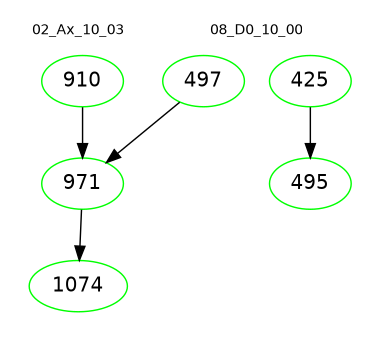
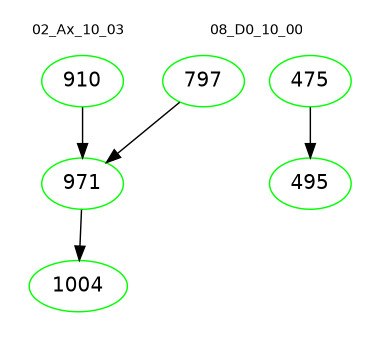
(204, 81) -> (204, 81)
(310, 81) -> (310, 81)
(78, 286) -> (78, 286)
